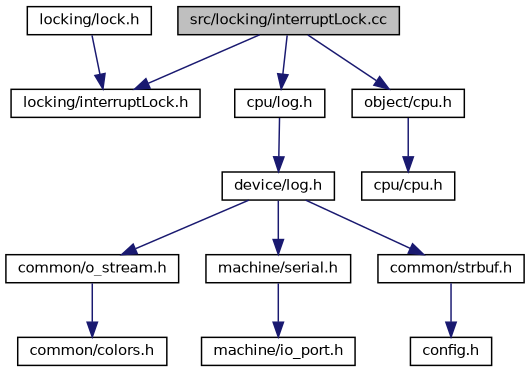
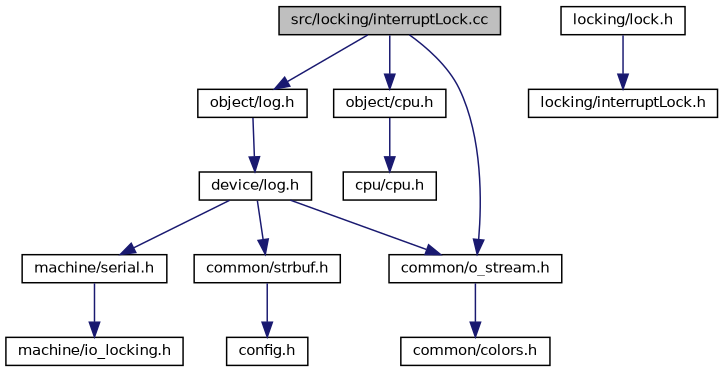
(204, 59) -> (472, 126)
(280, 103) -> (252, 103)
(278, 351) -> (94, 351)
